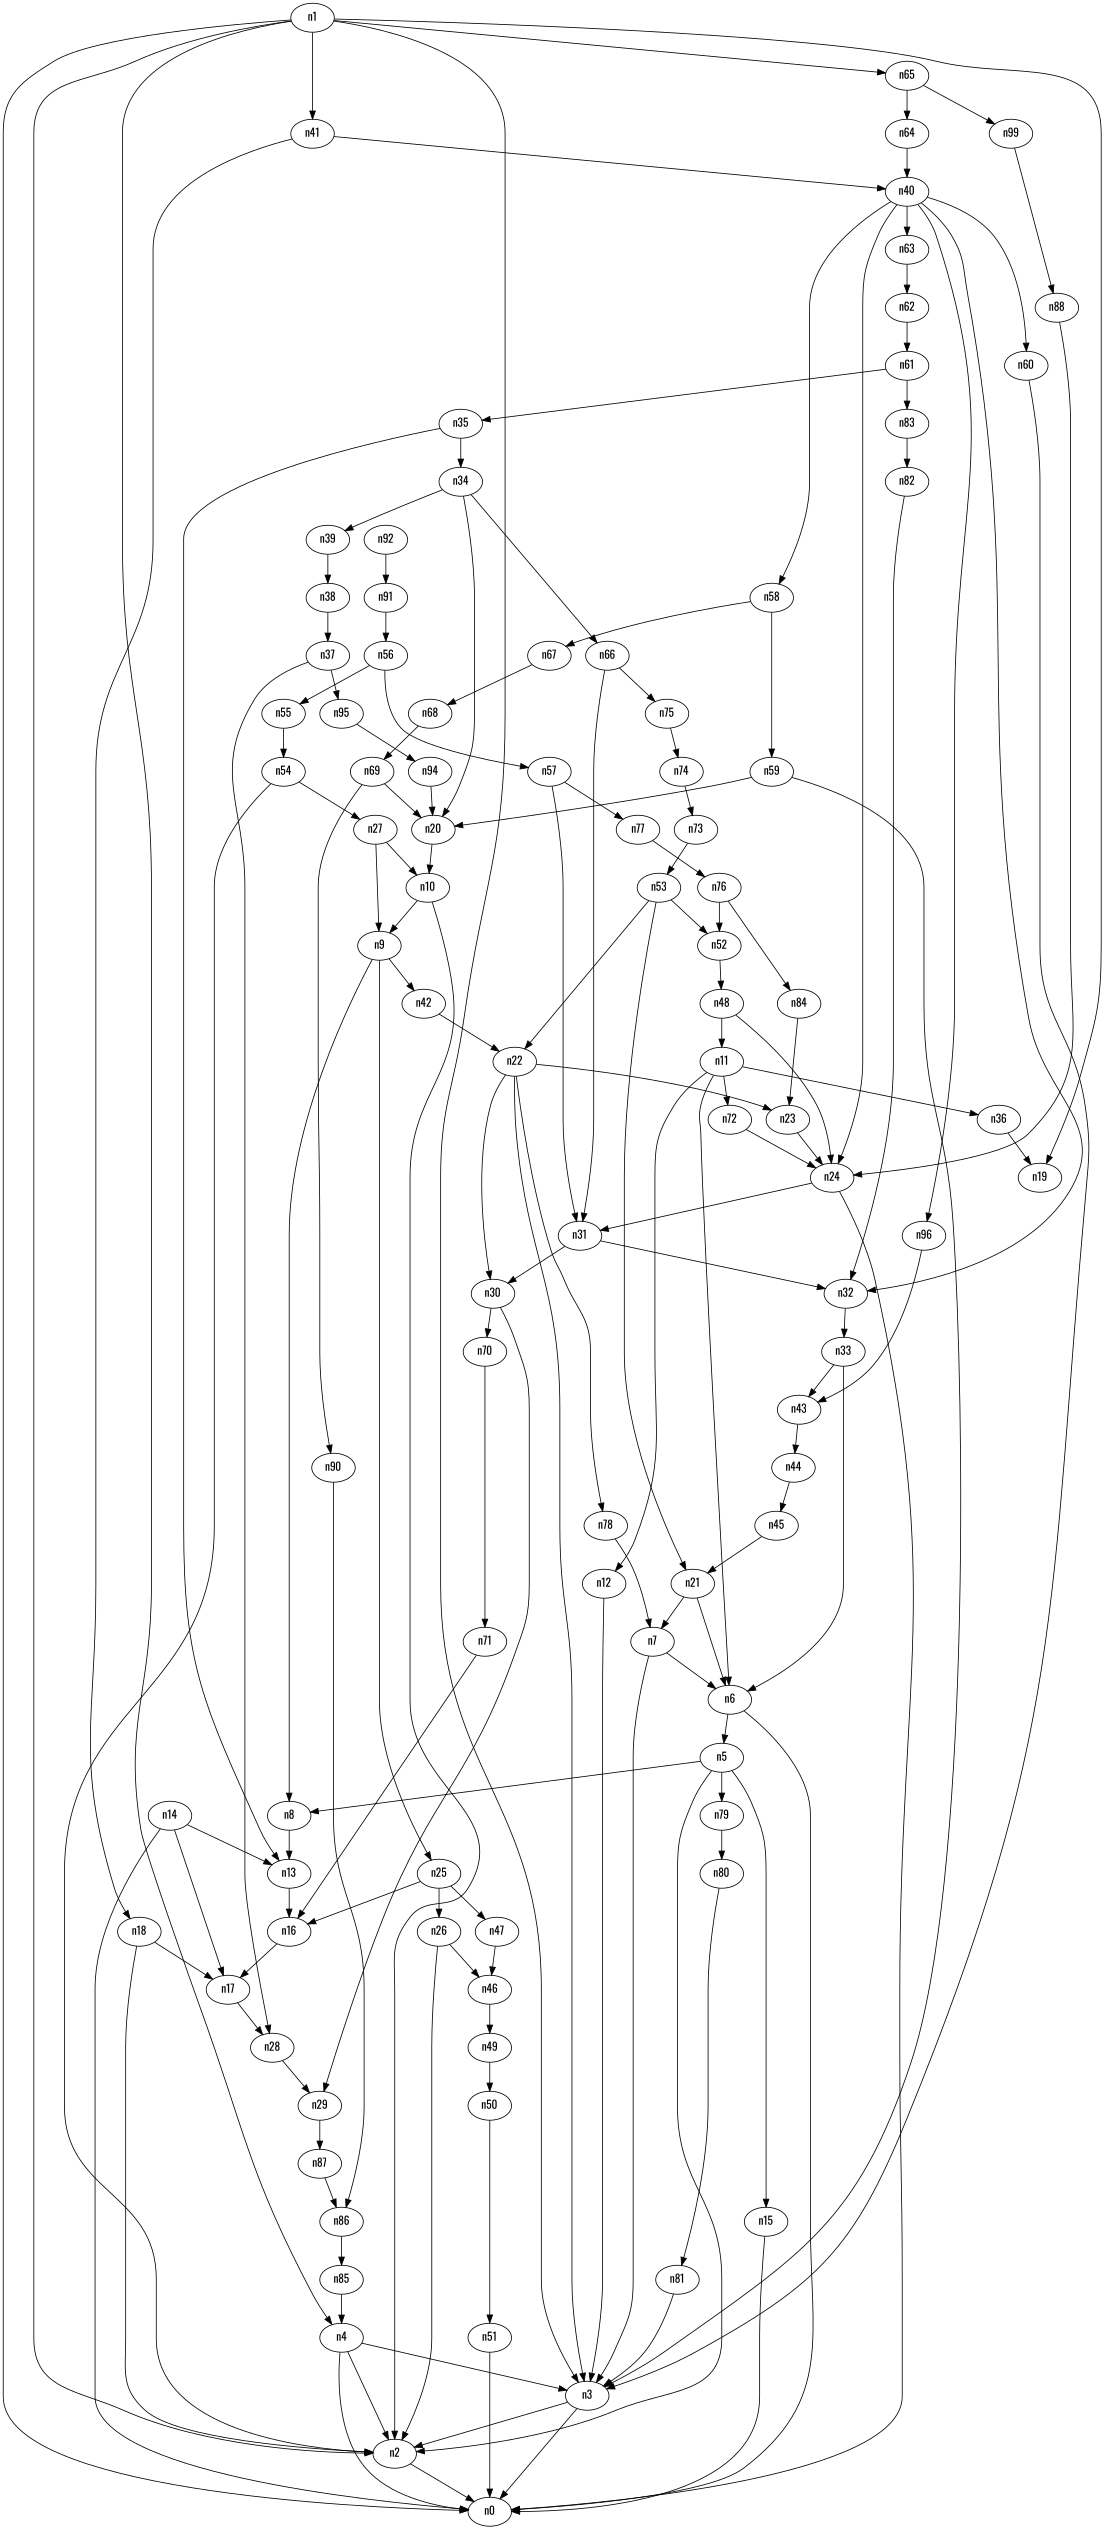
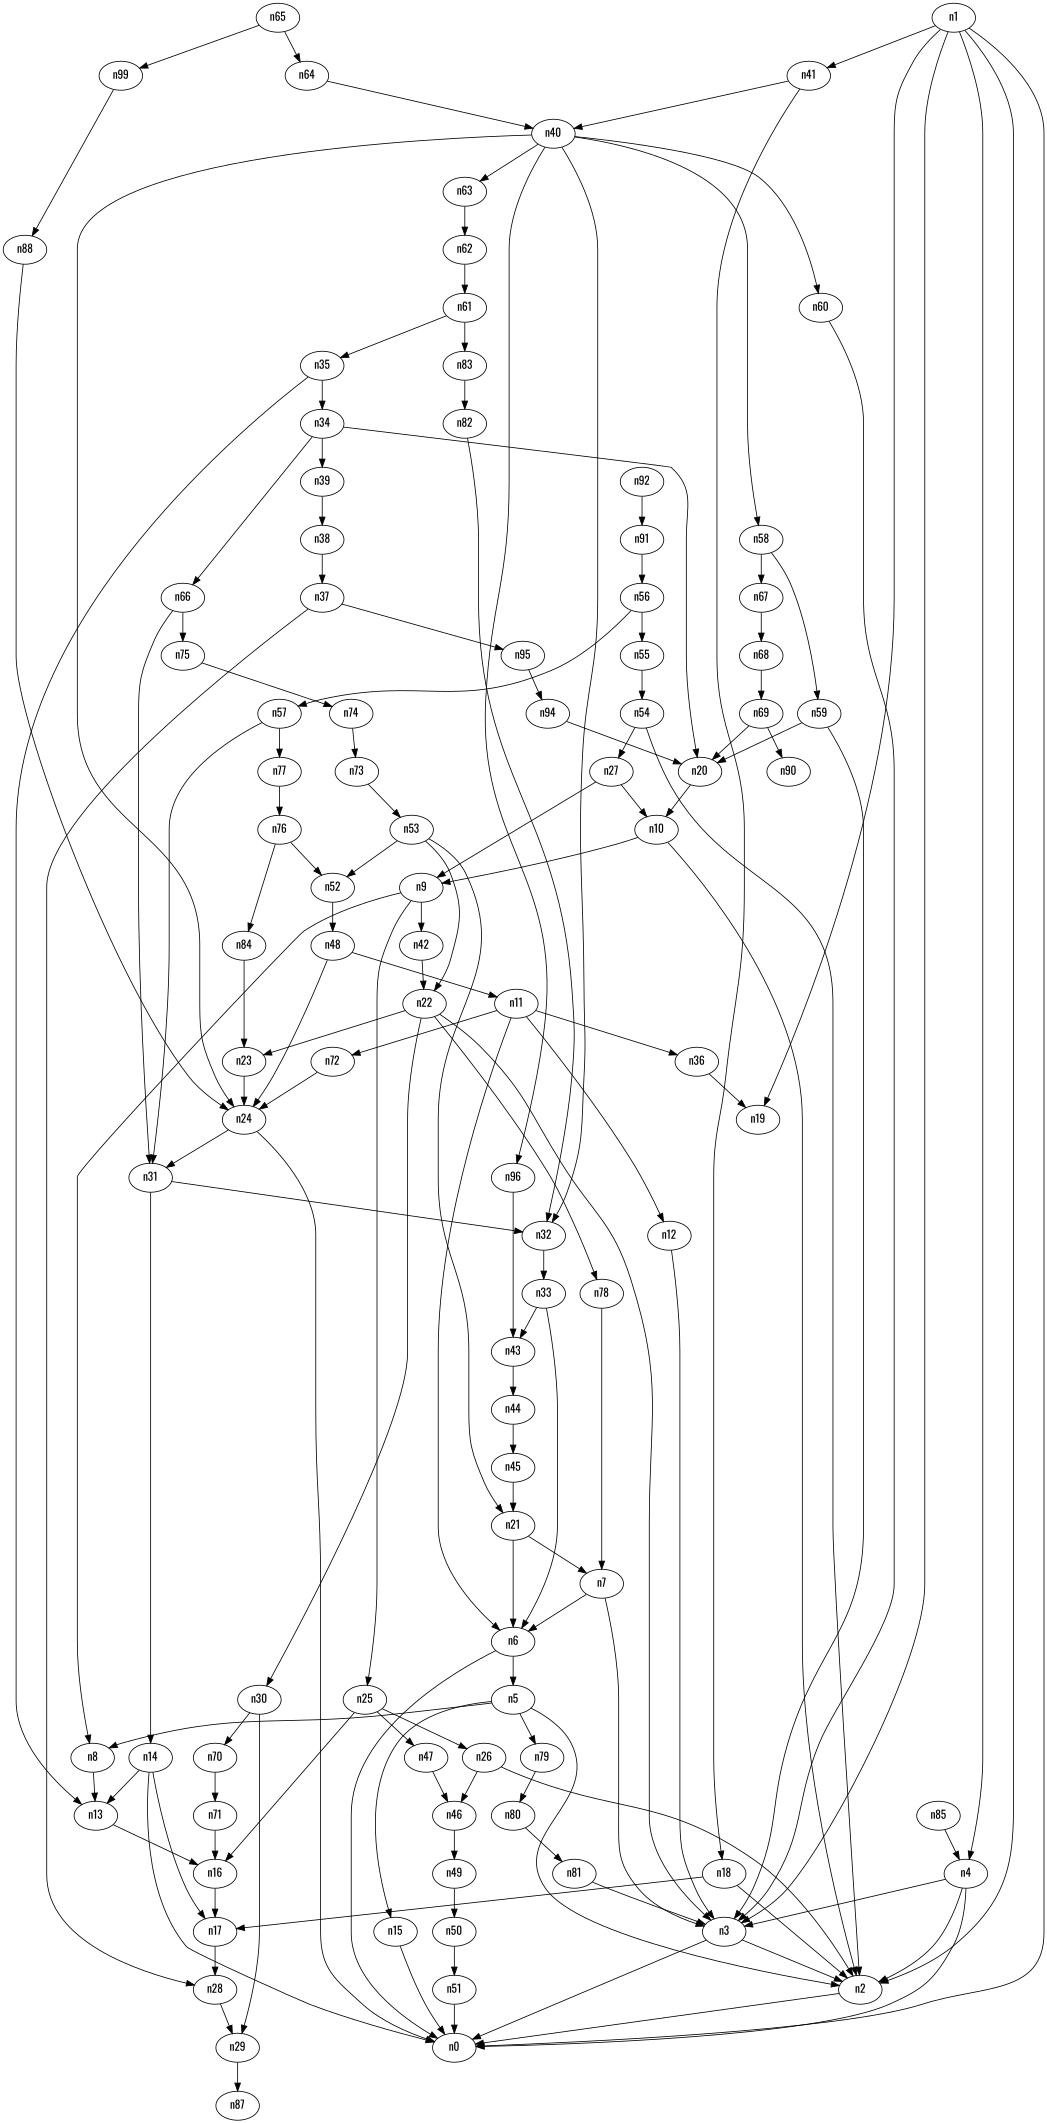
(606, 46) -> none
(545, 1259) -> (151, 1464)
(342, 2222) -> none
